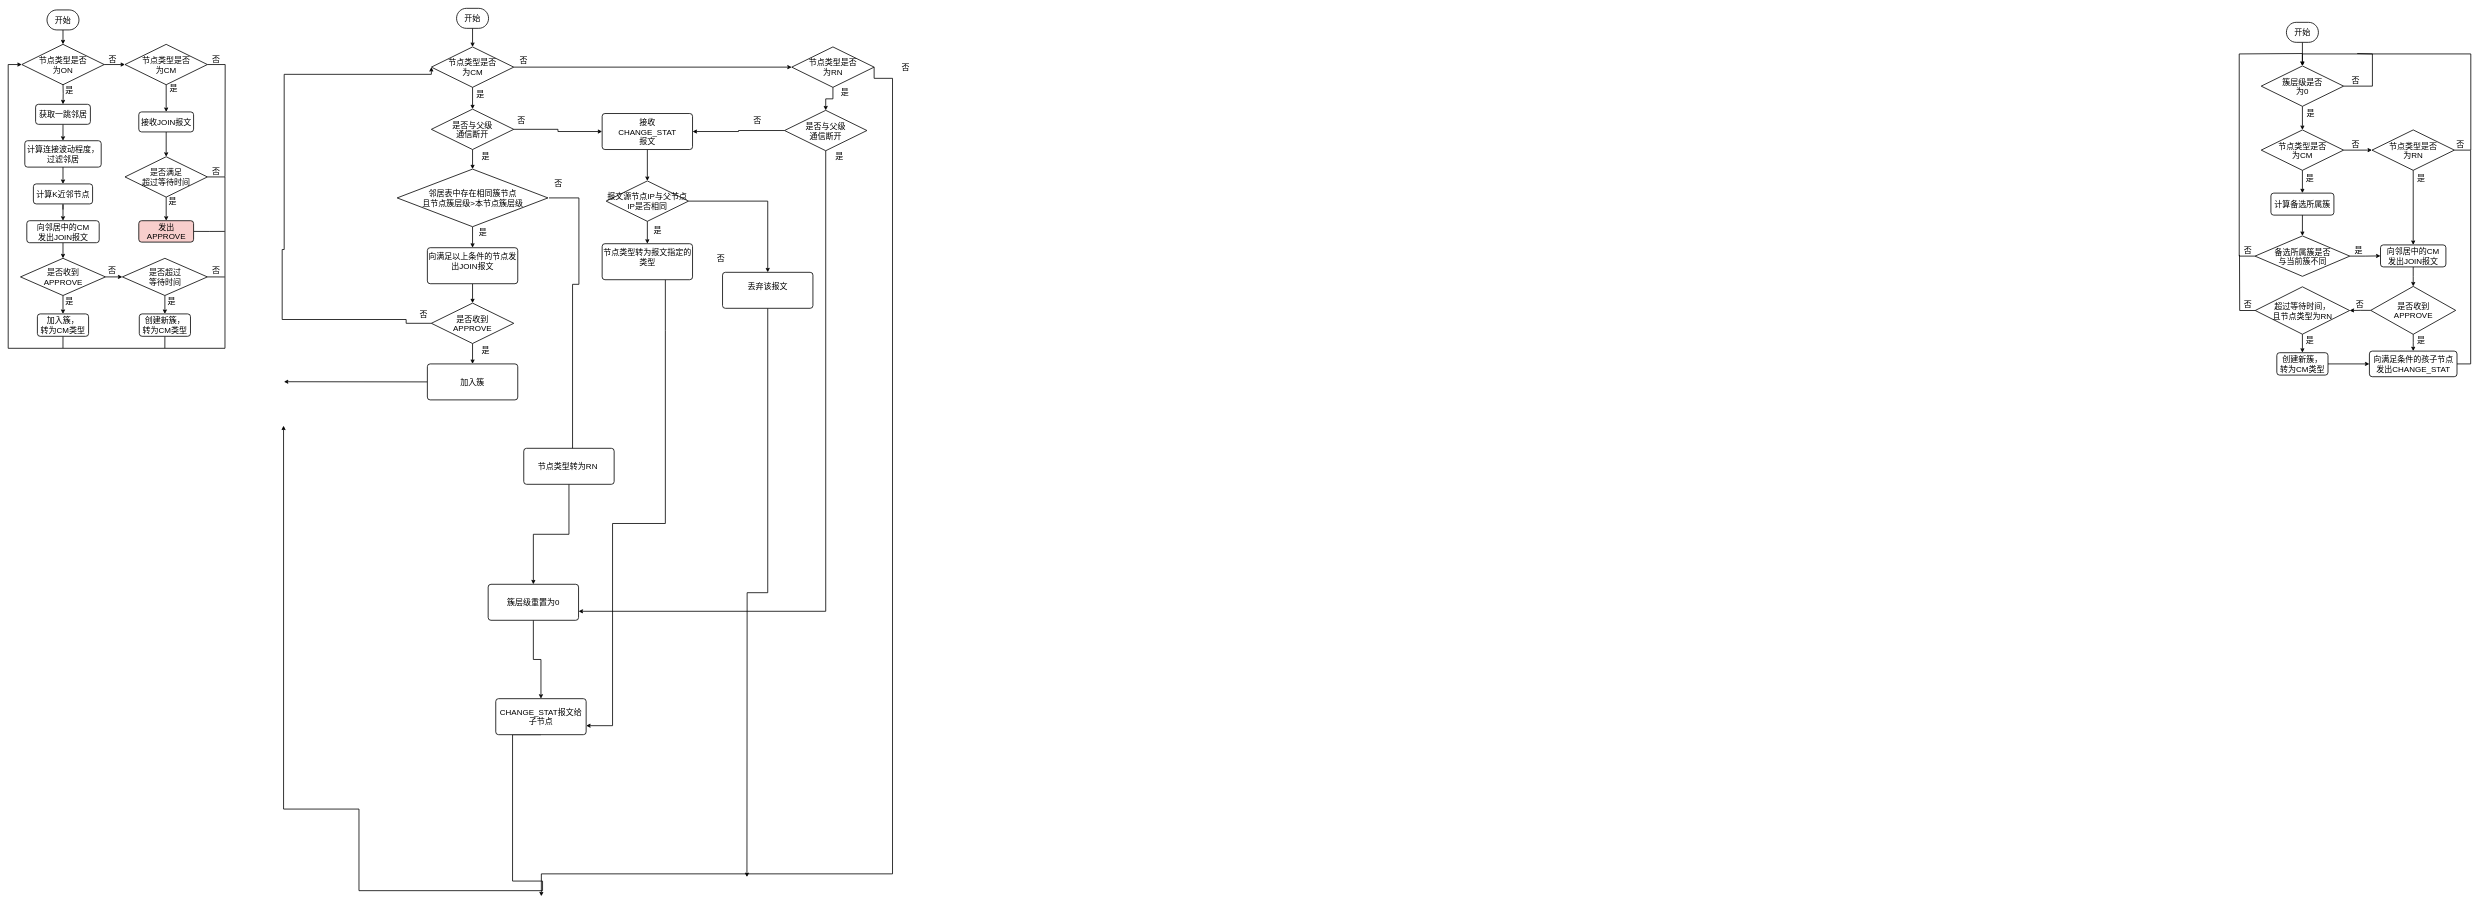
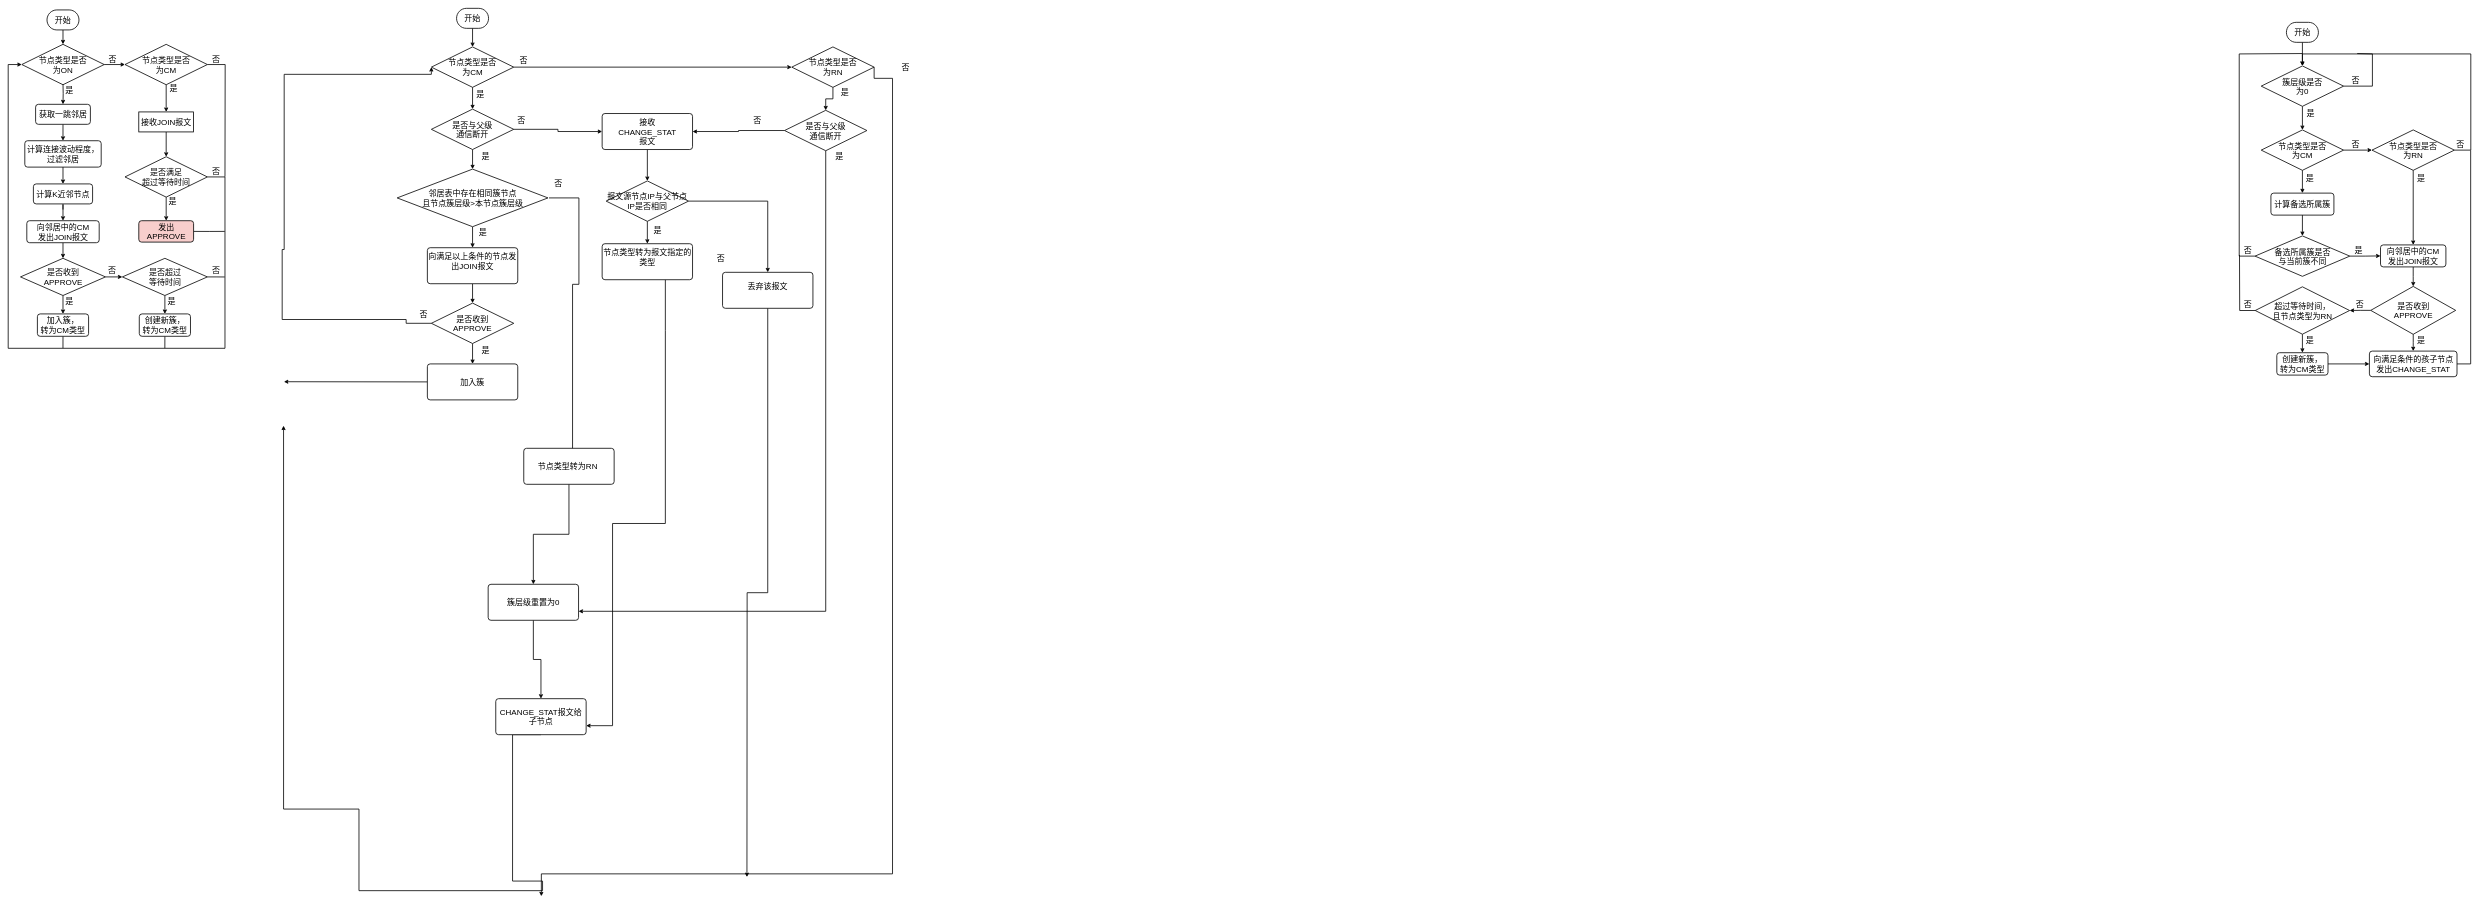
(166, 122) -> (166, 122)
